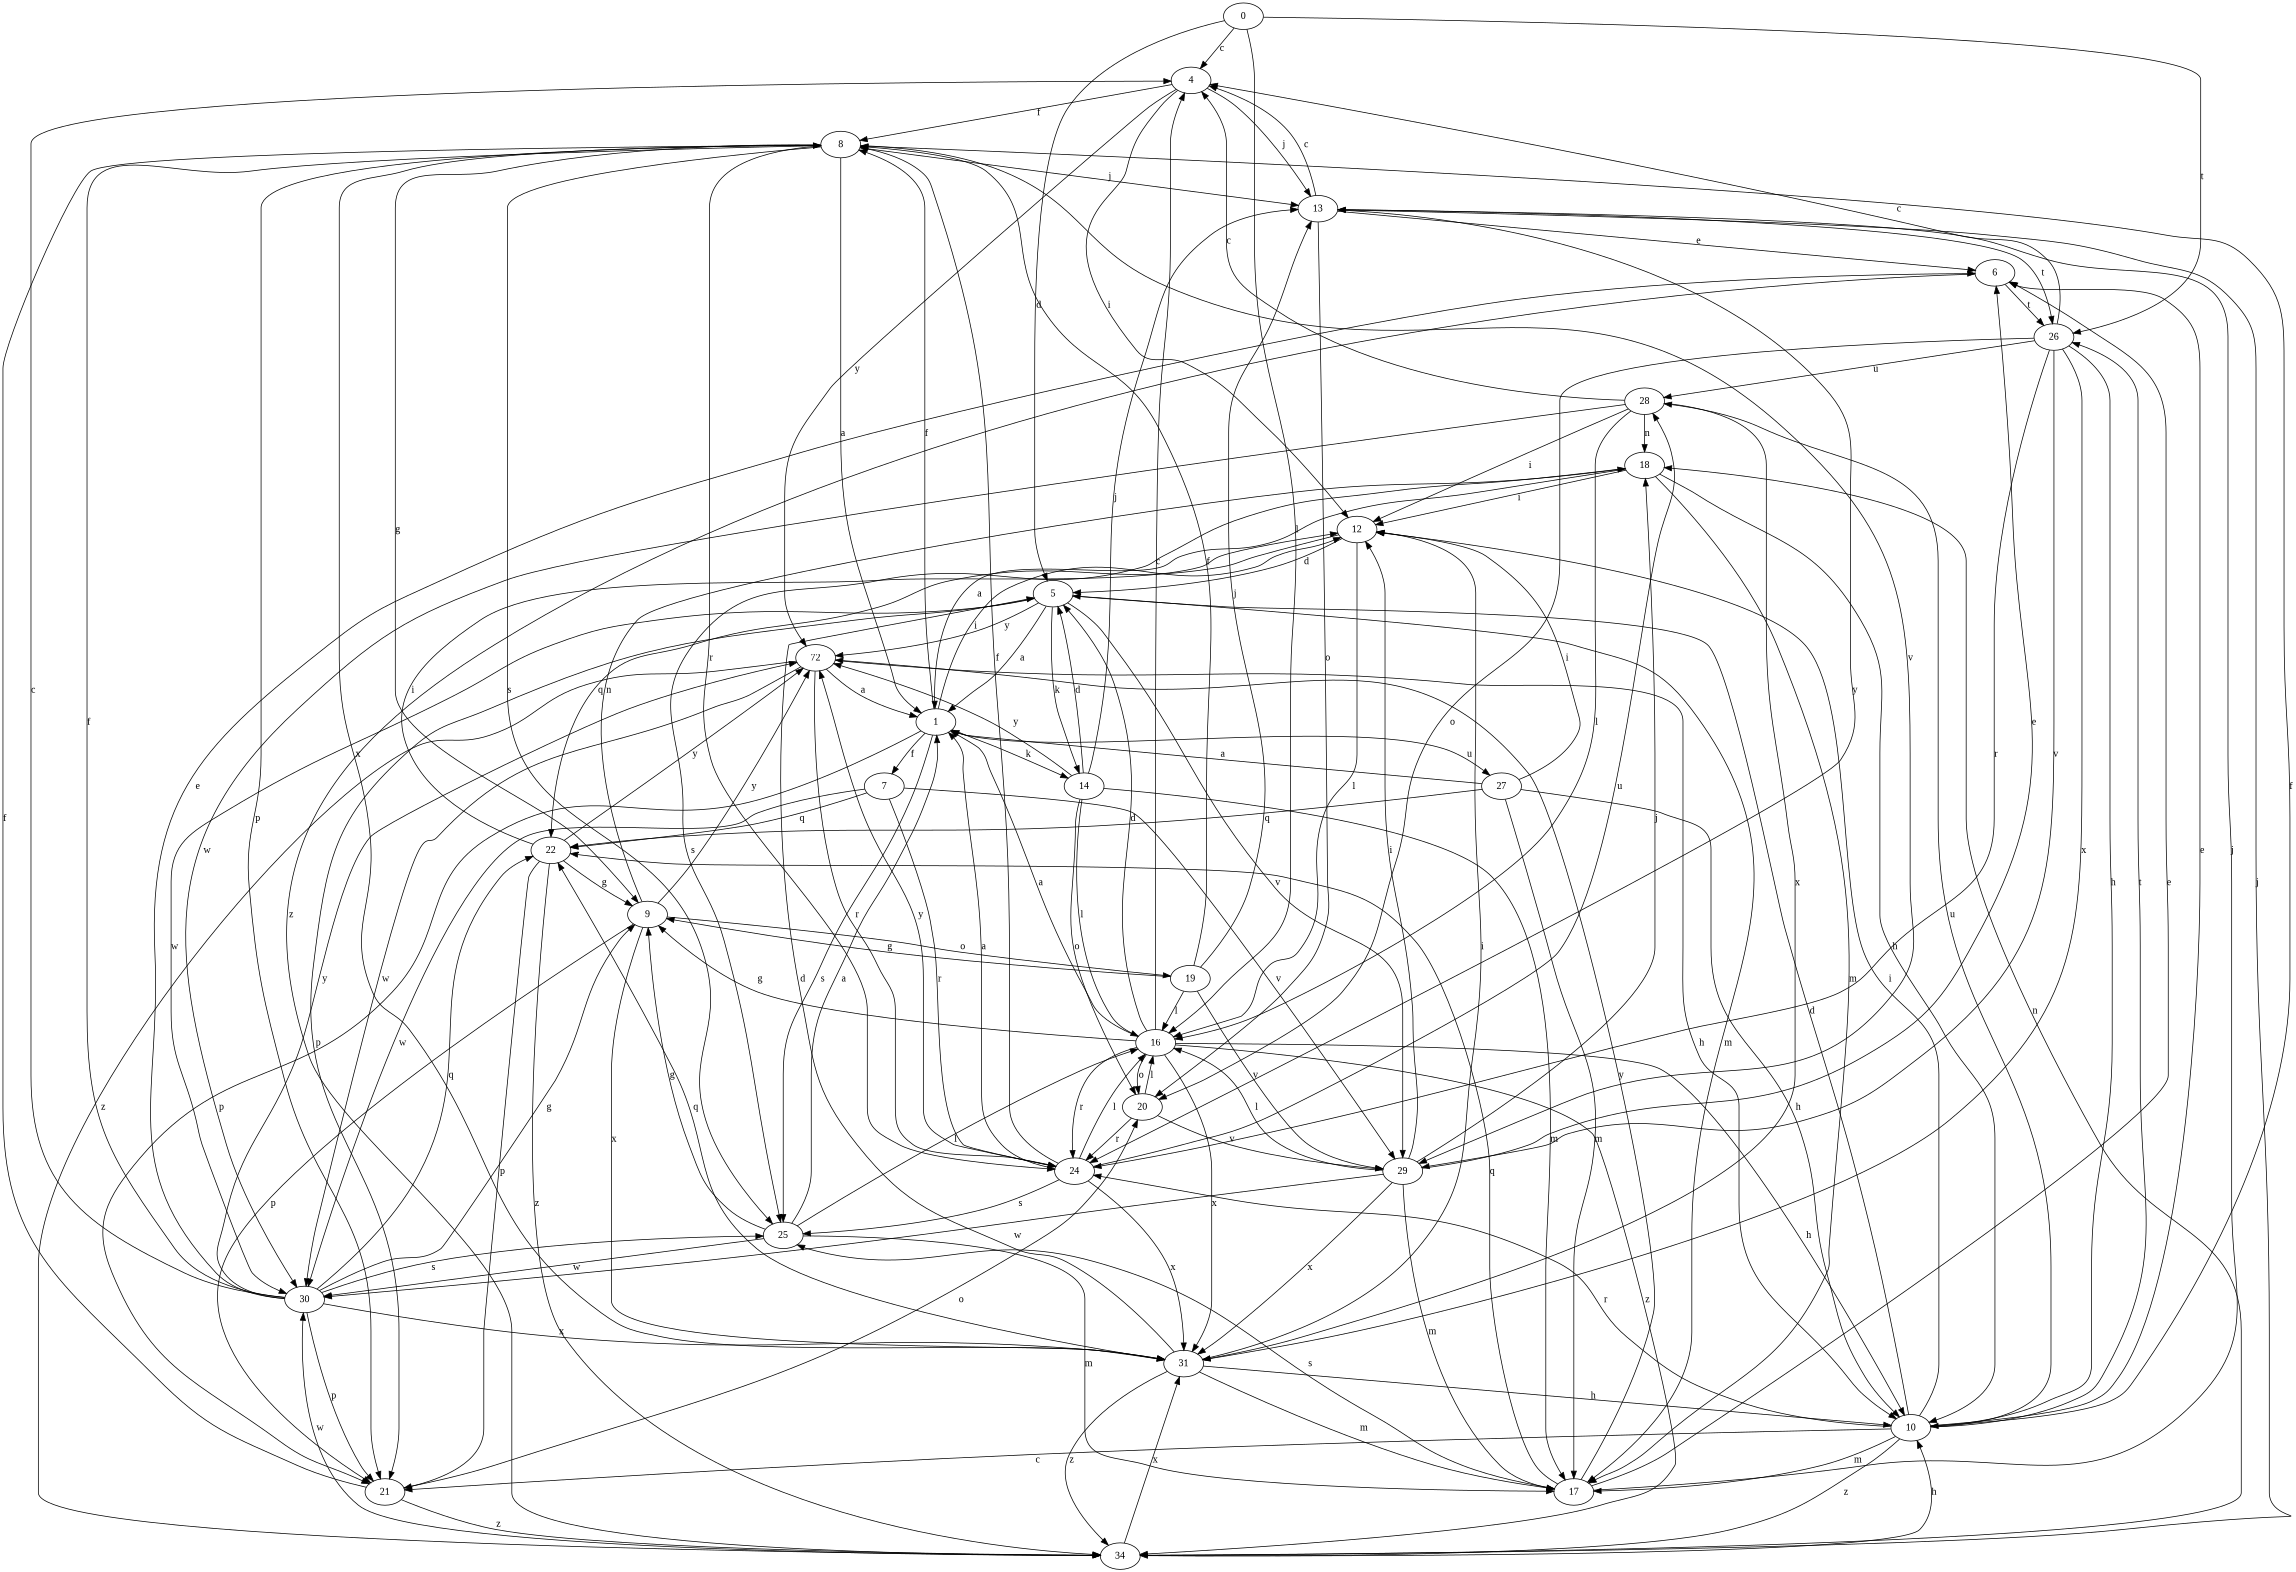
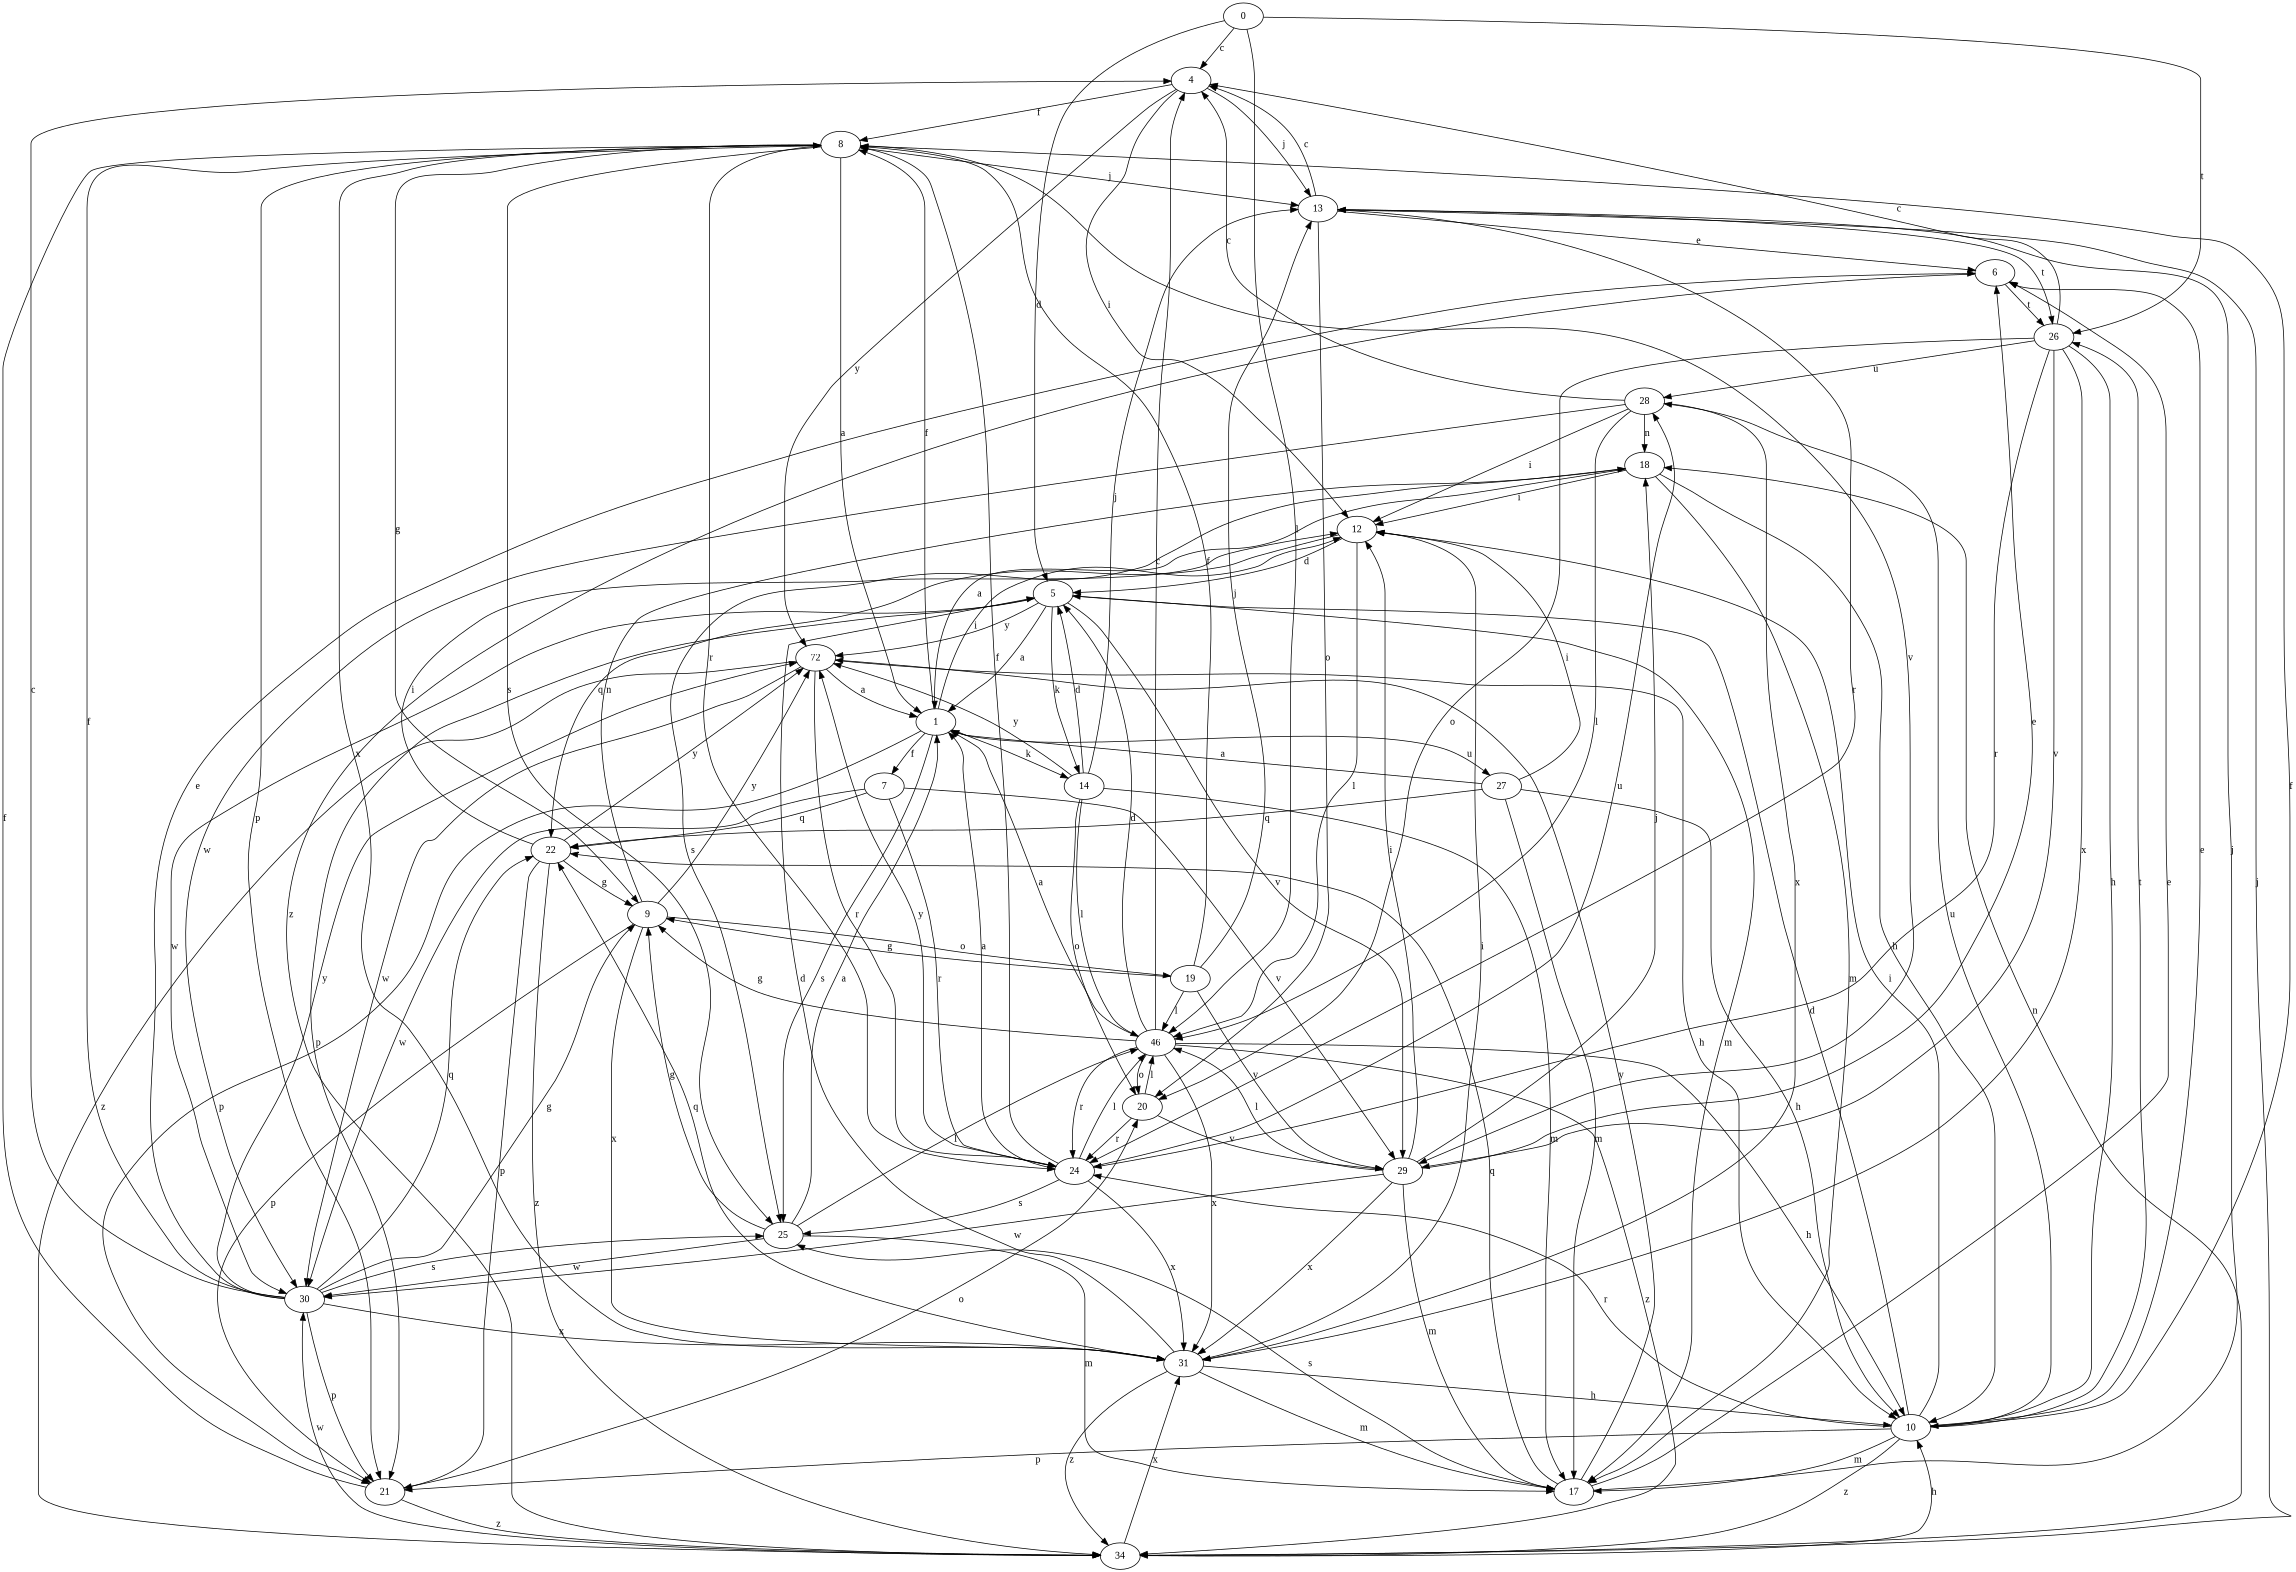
(1855, 690) -> (1854, 690)
(1156, 1043) -> (1156, 1043)
(1038, 1460) -> (1038, 1460)
